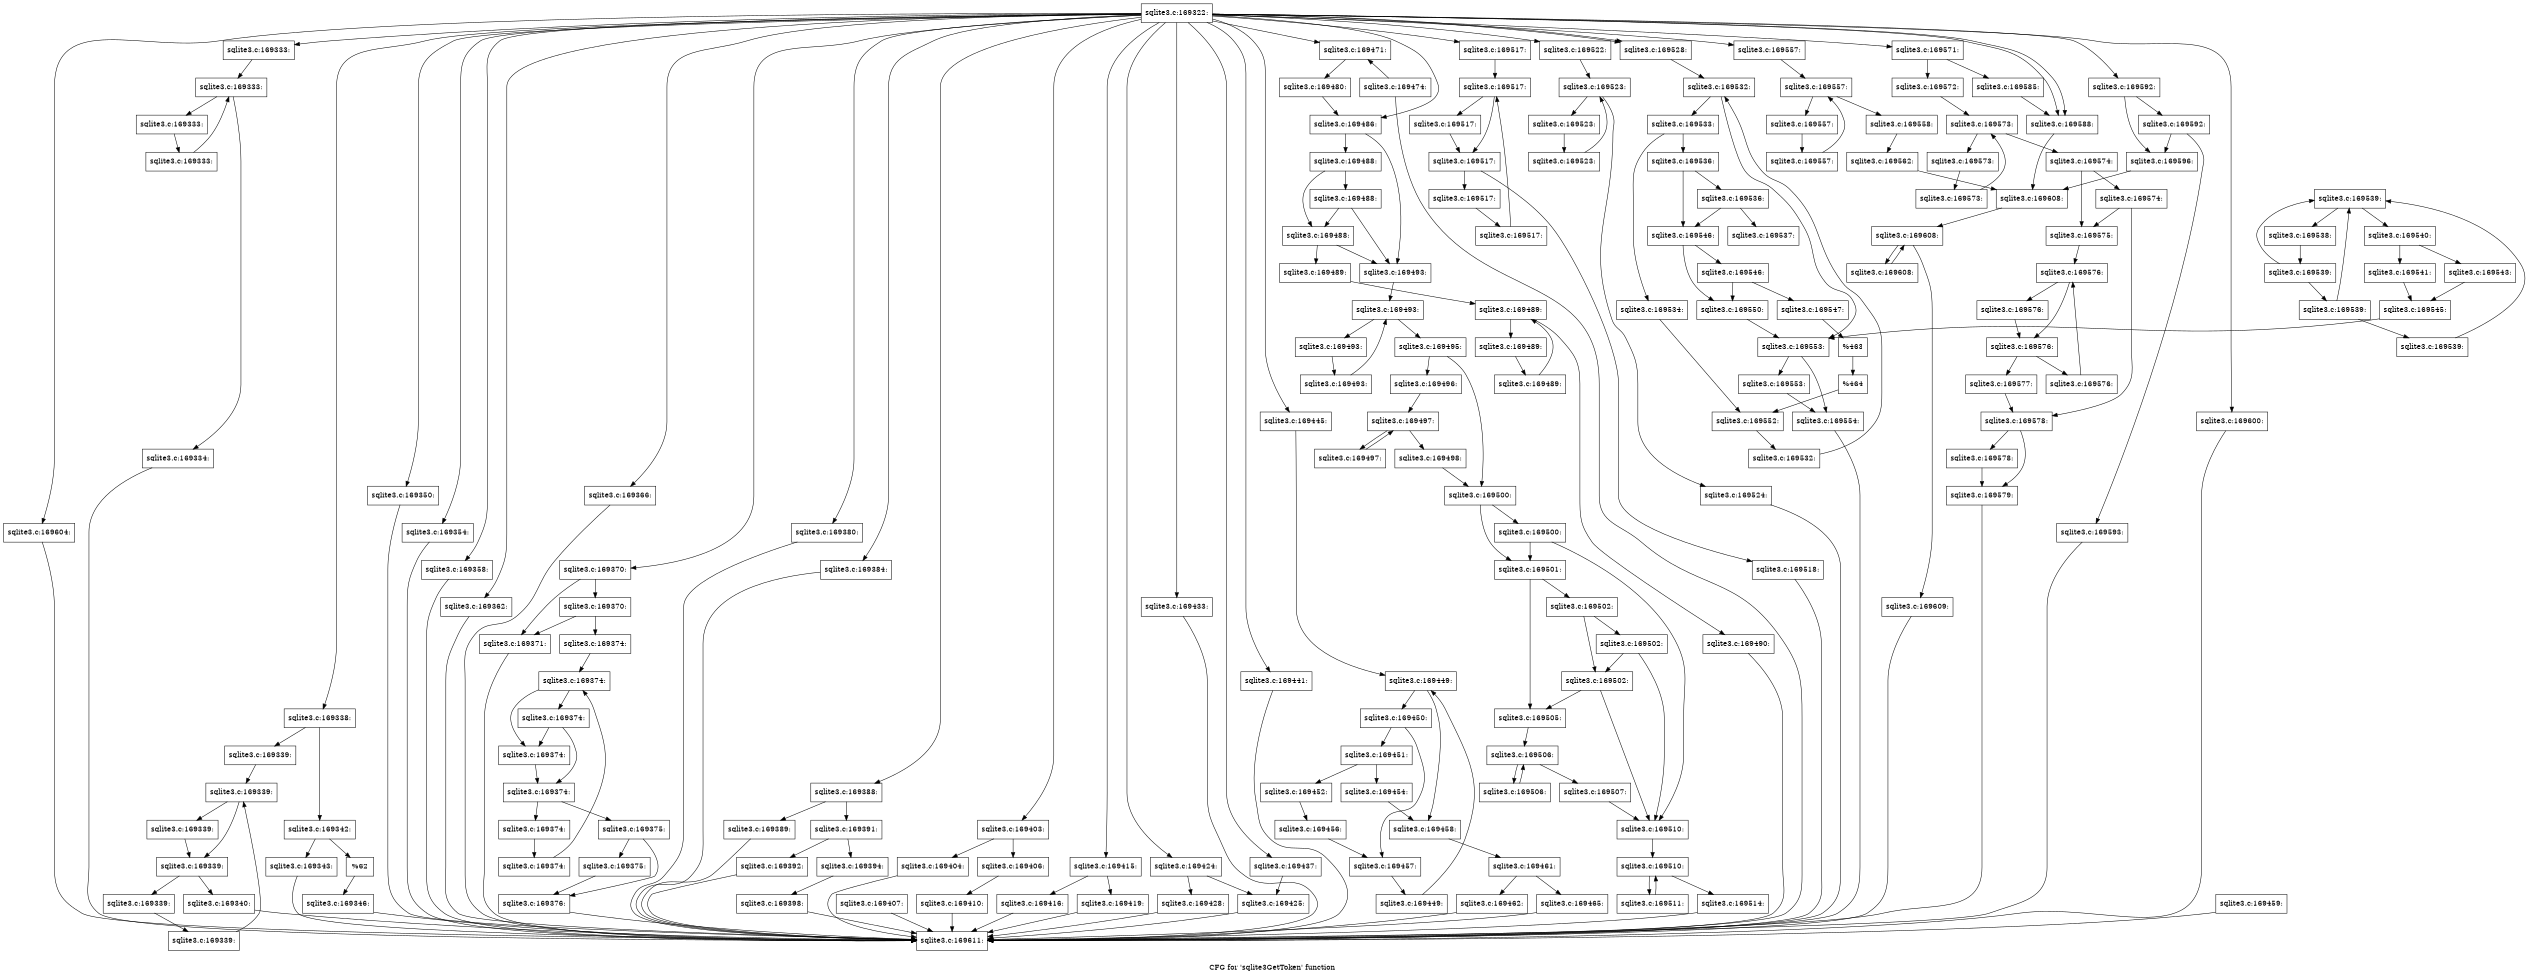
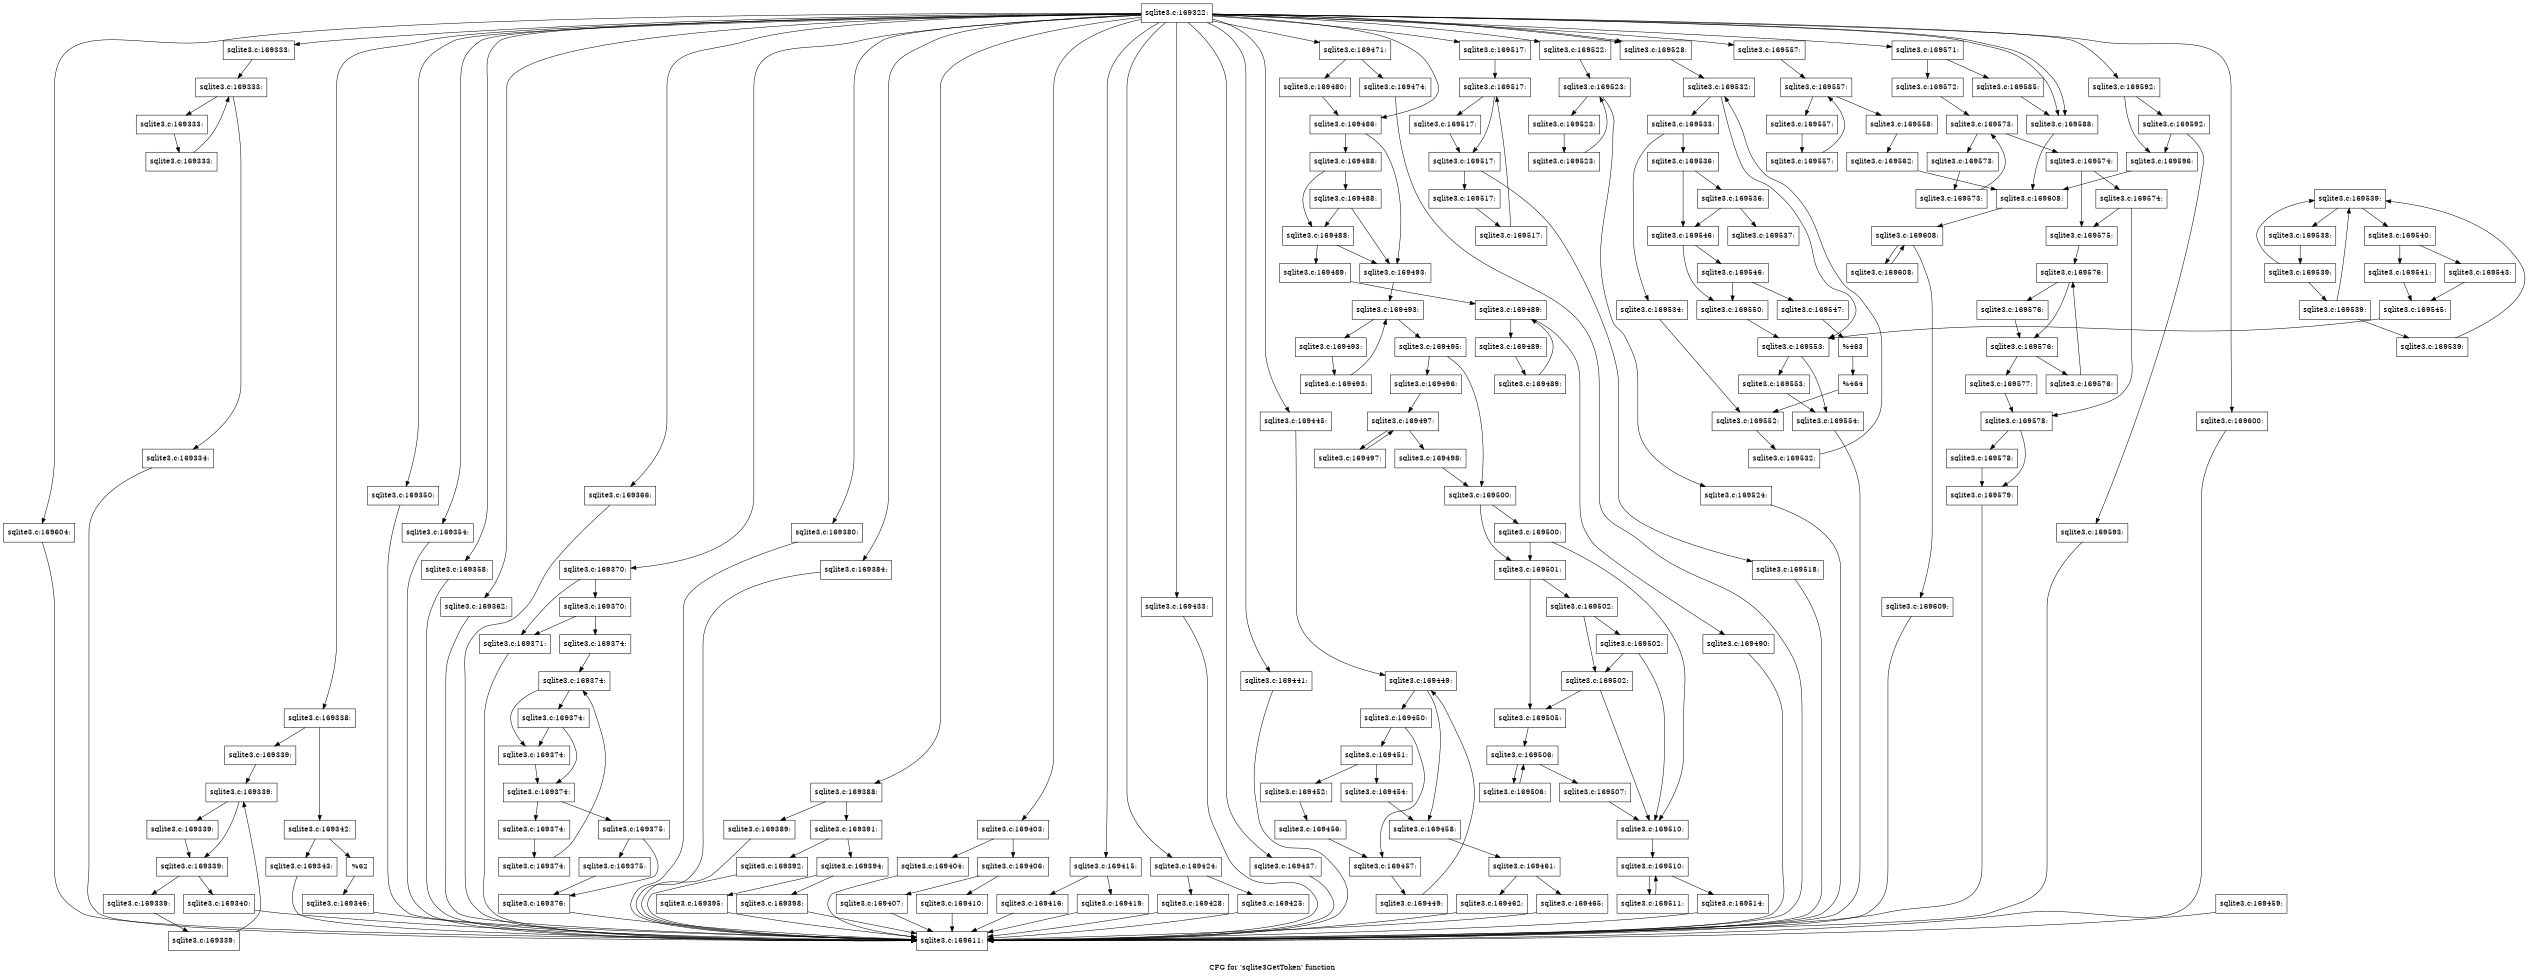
(1380, 70) -> (1370, 67)
(1281, 879) -> (1187, 936)
none -> (945, 885)
none -> (692, 904)
